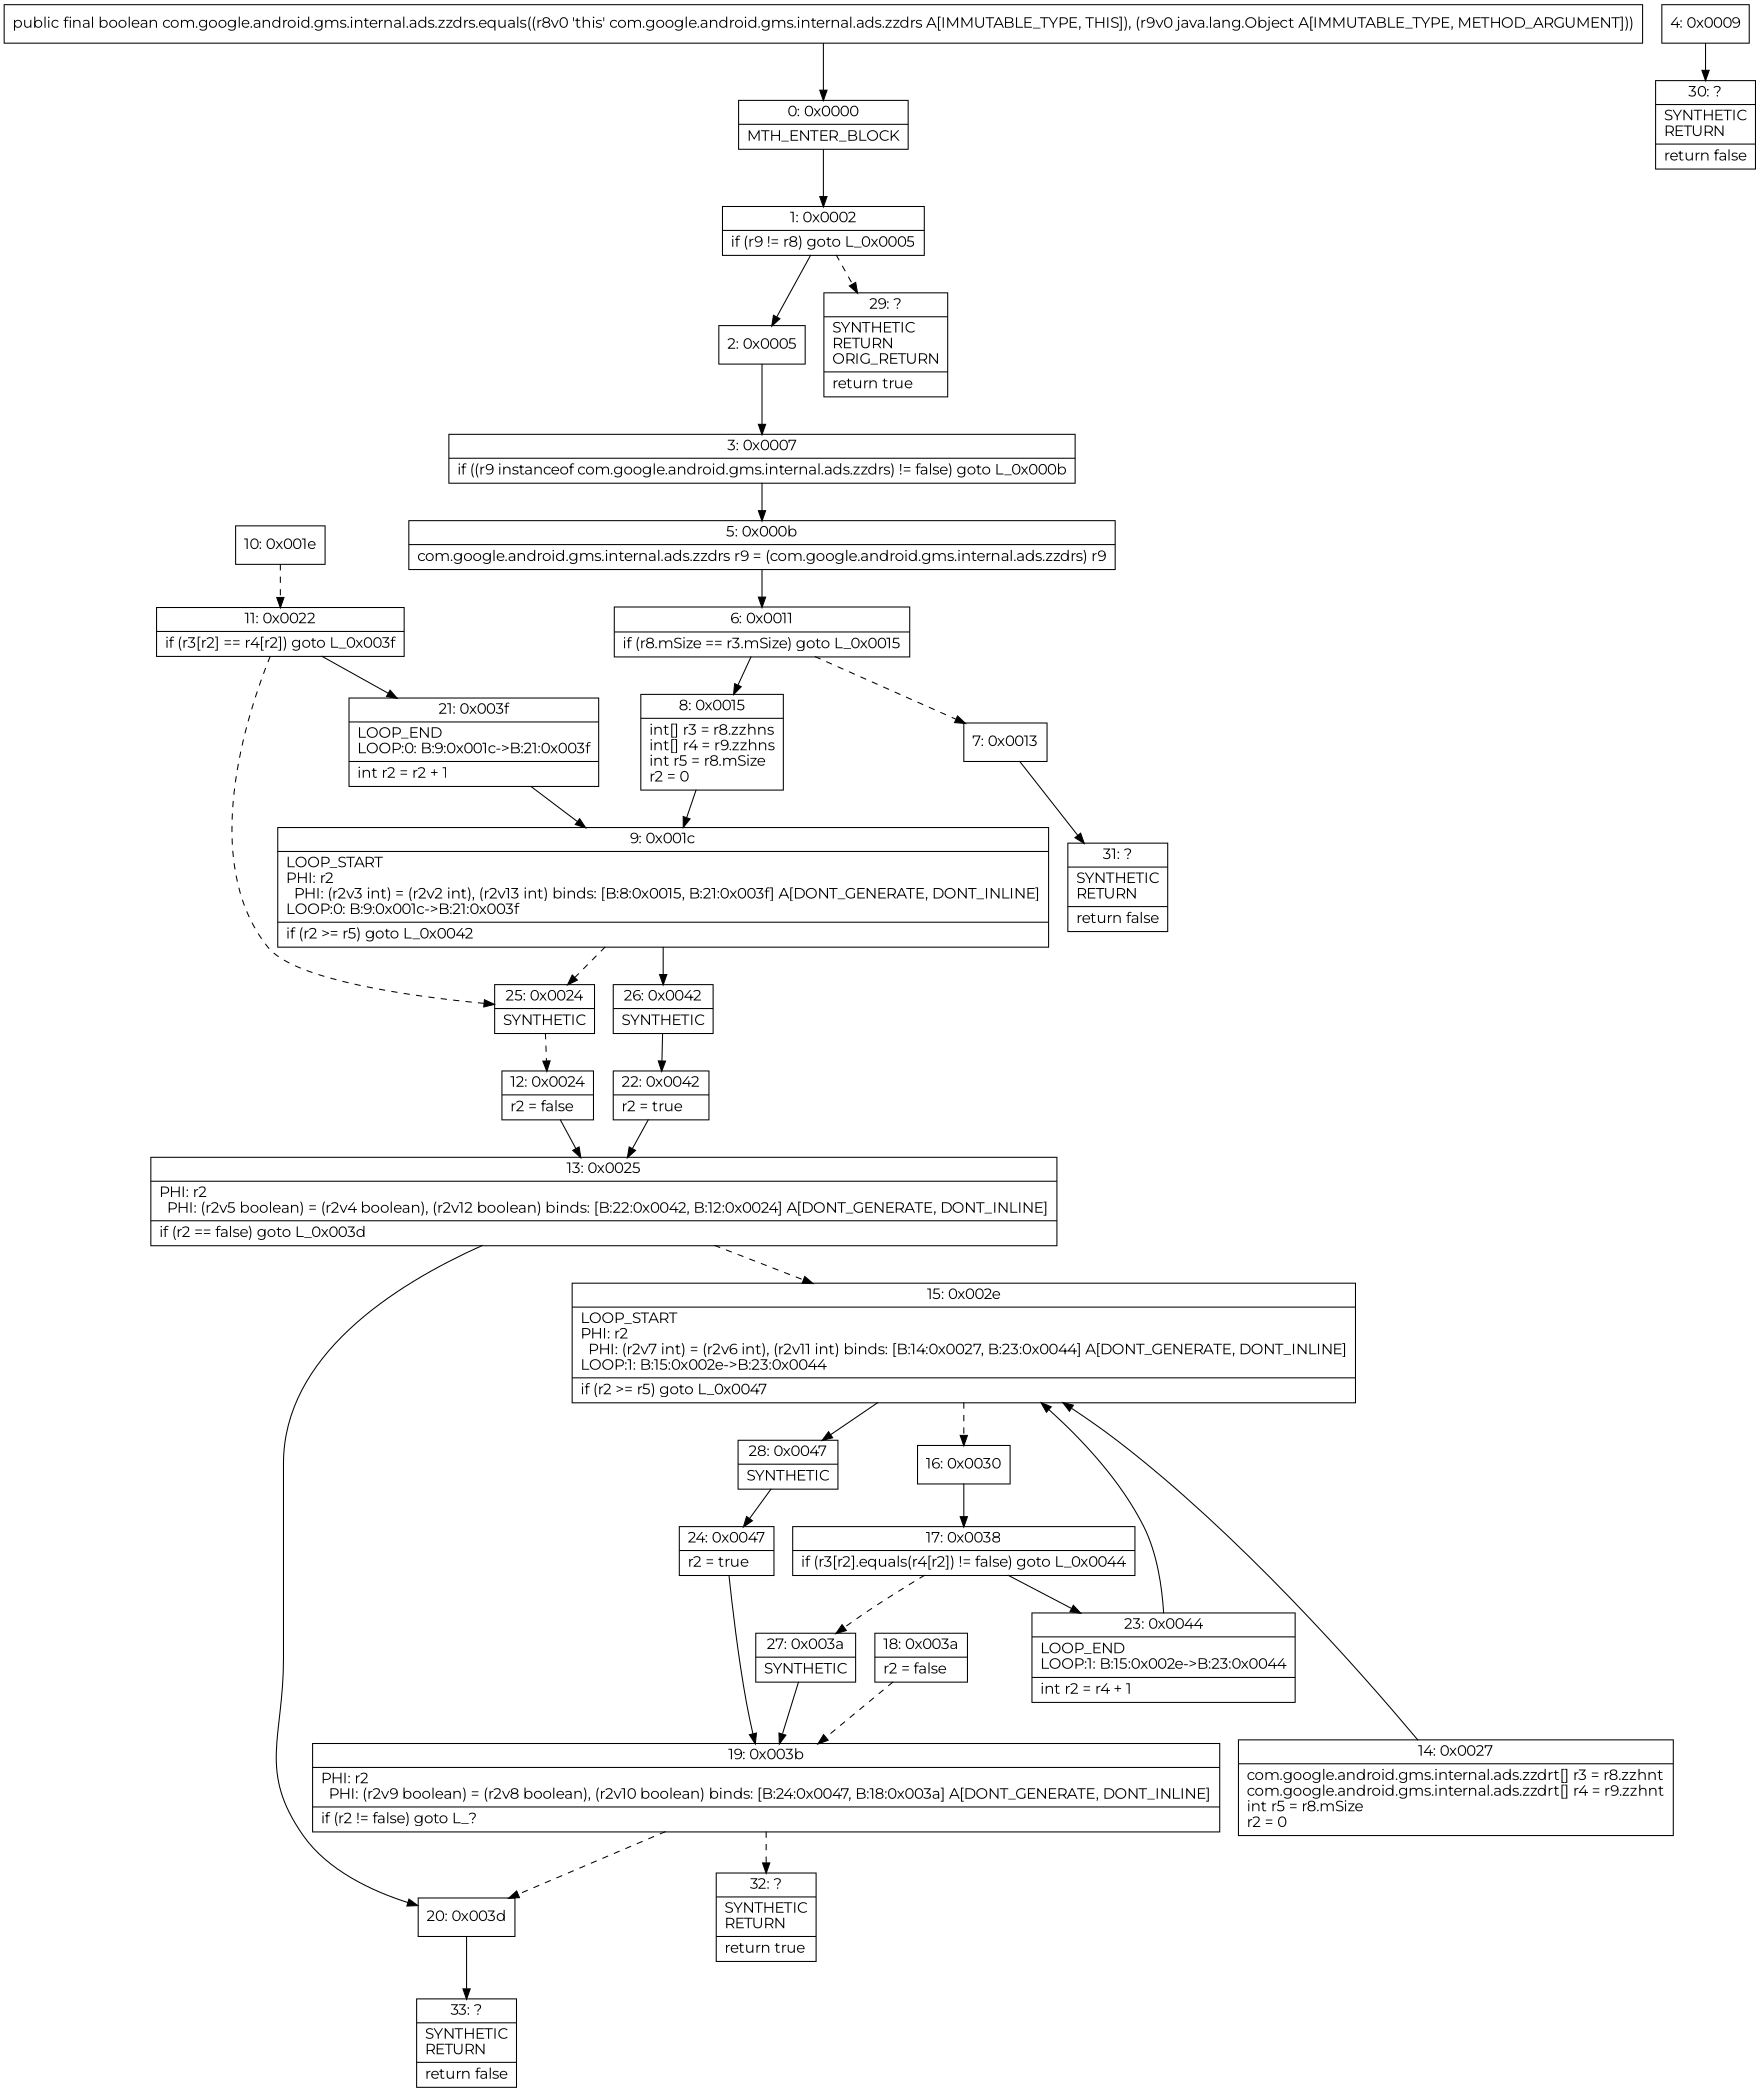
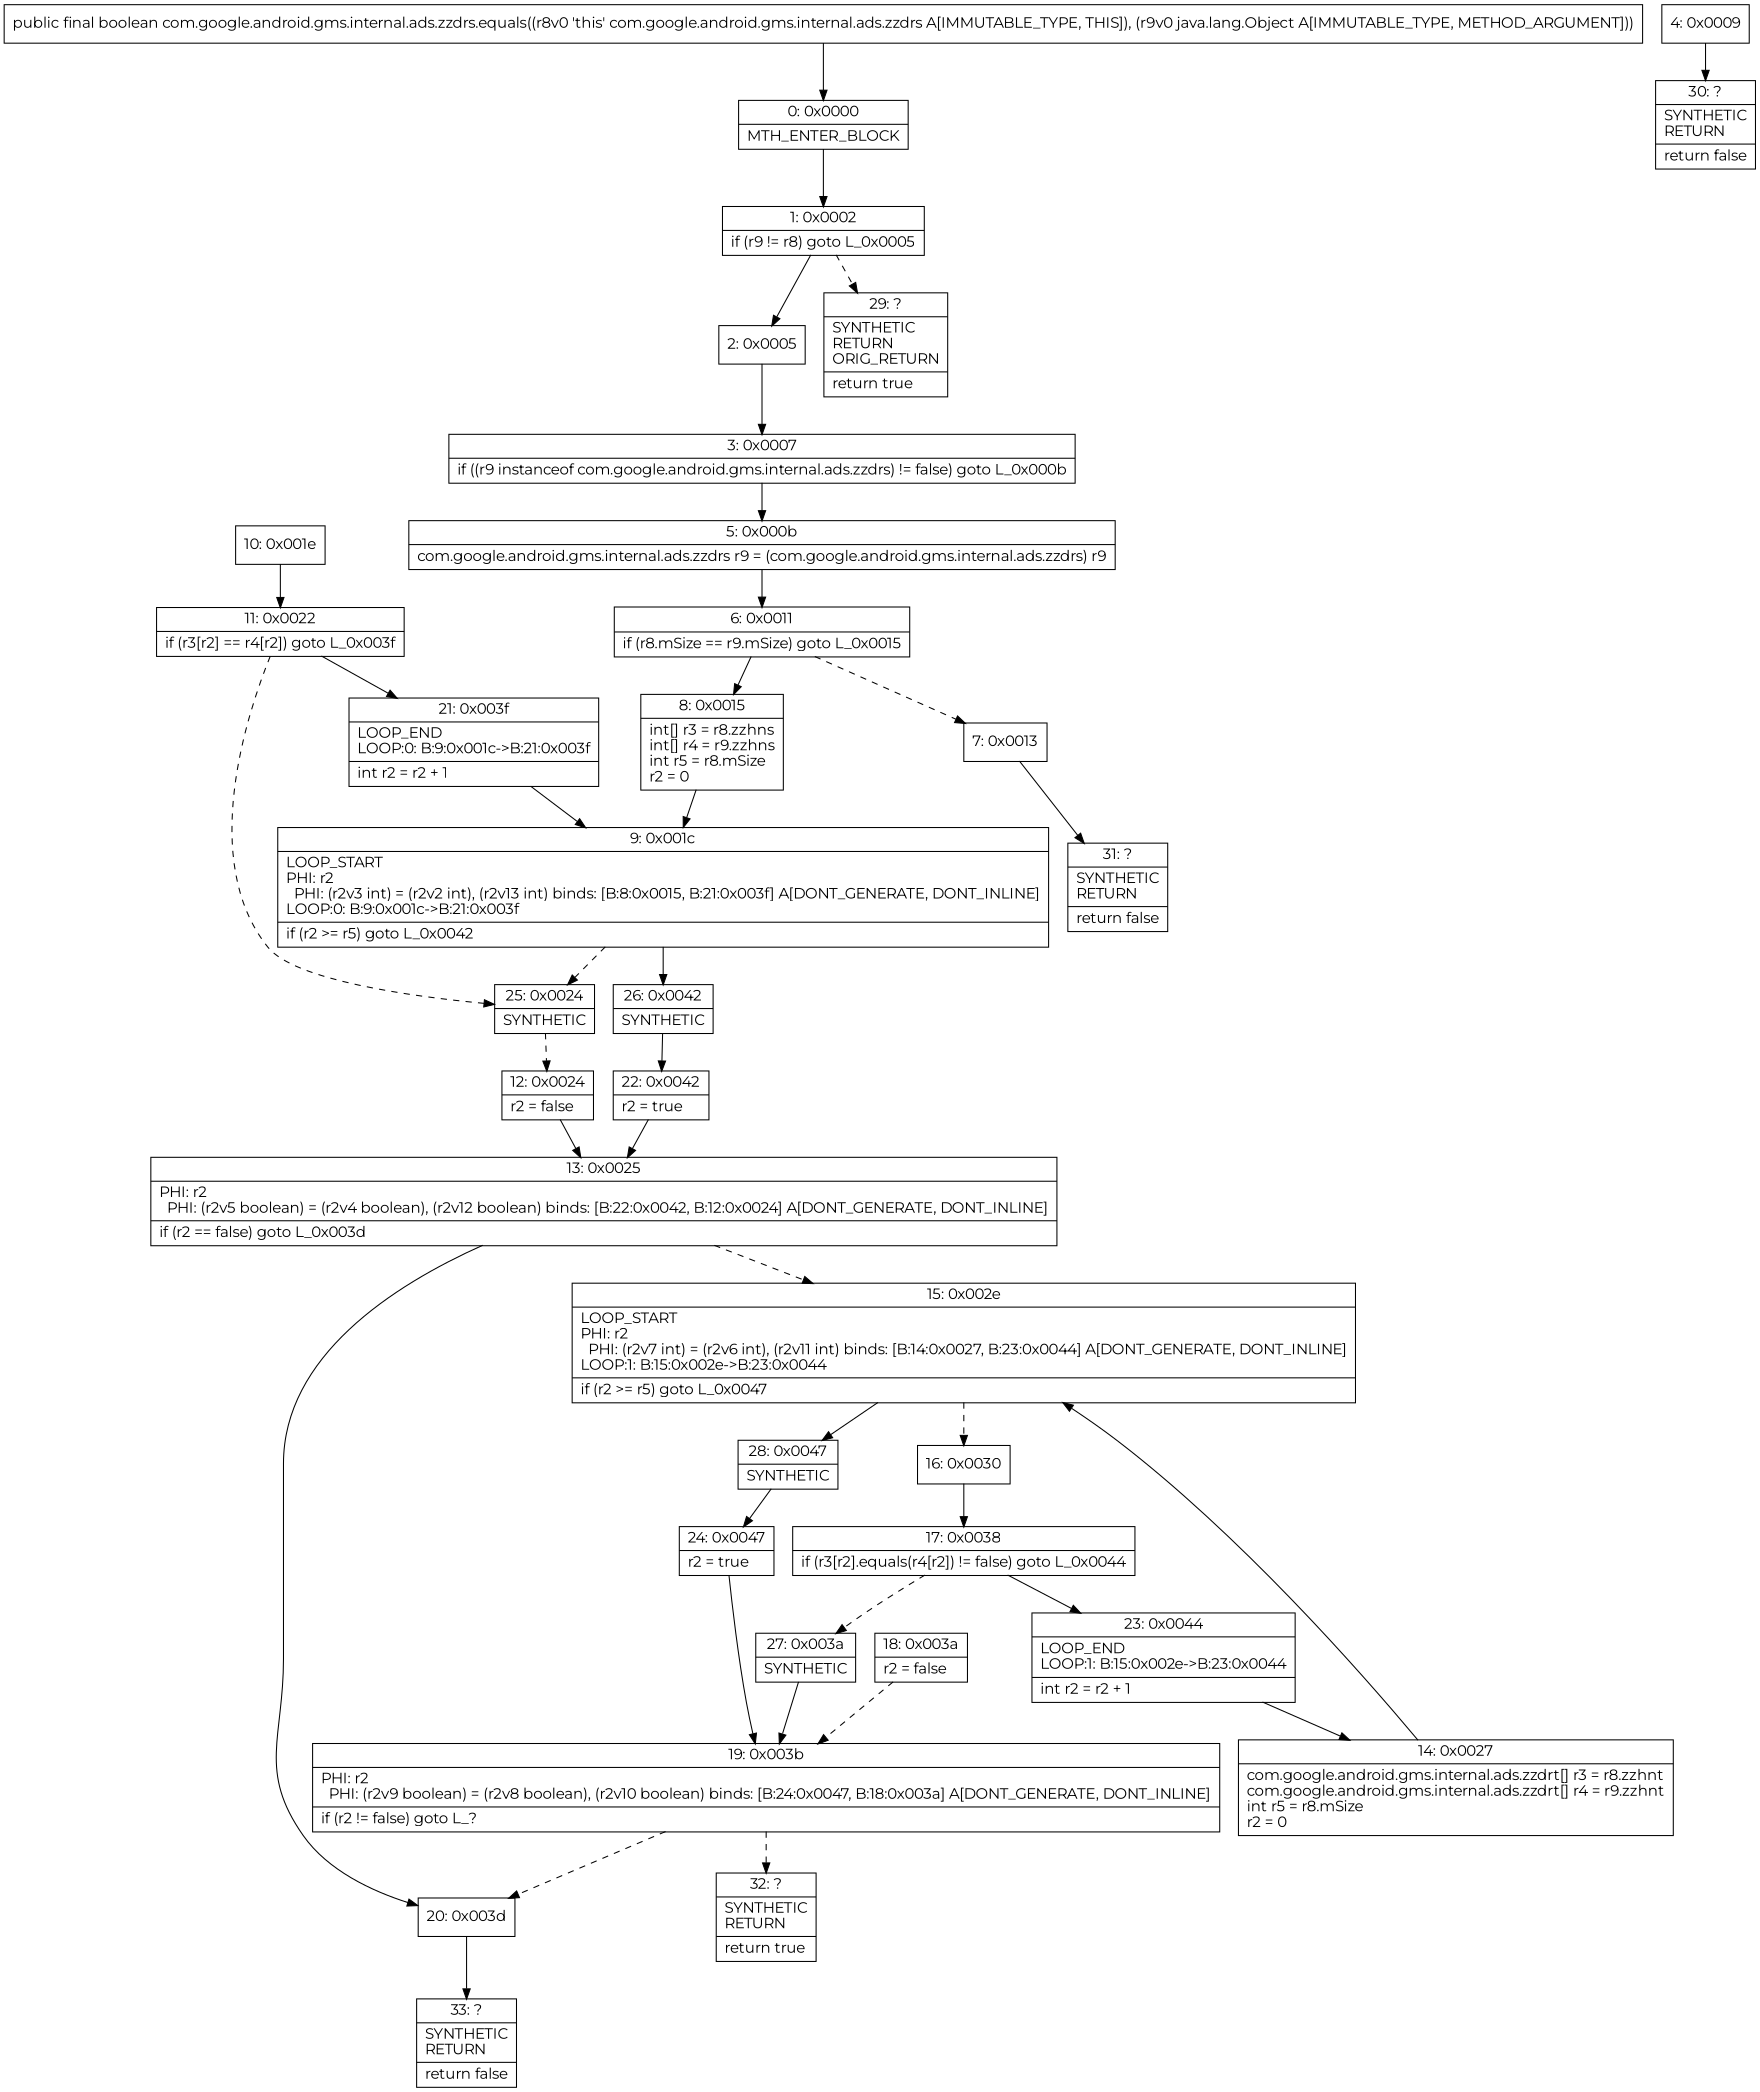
(280, 581) -> (280, 581)
(762, 644) -> (762, 644)
(1128, 1500) -> (1301, 1719)
(1086, 1689) -> (1086, 1689)
